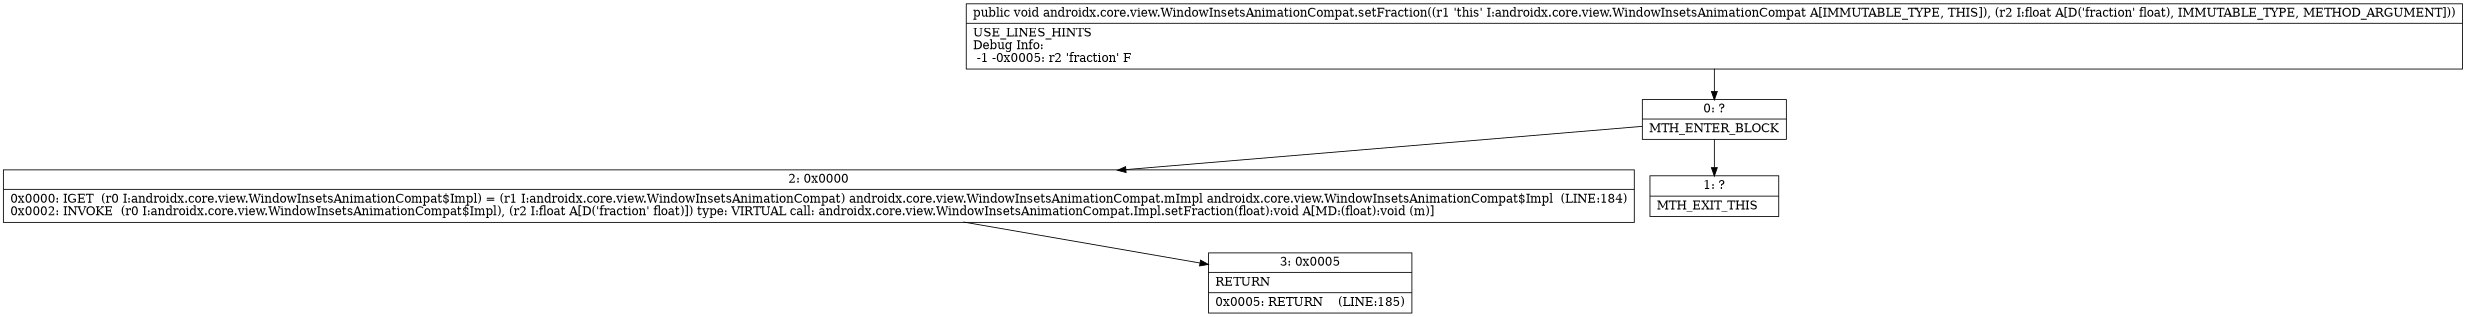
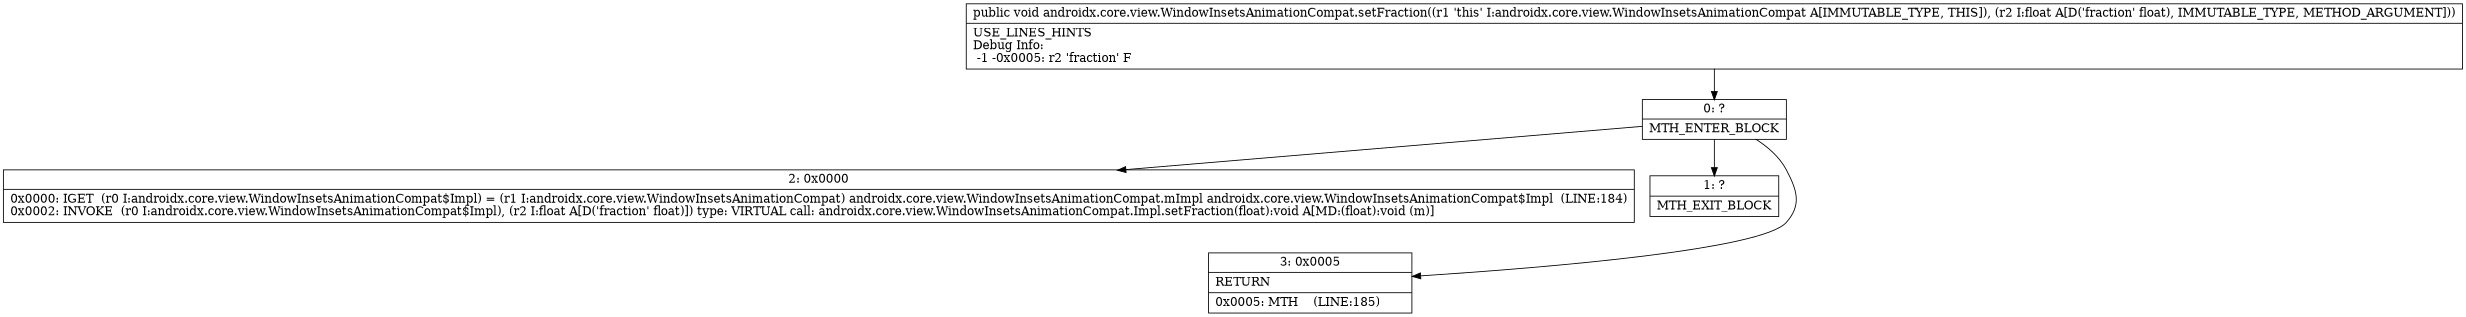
(1708, 206) -> (1714, 206)
(1082, 243) -> (1656, 254)
(1310, 302) -> (1298, 302)
